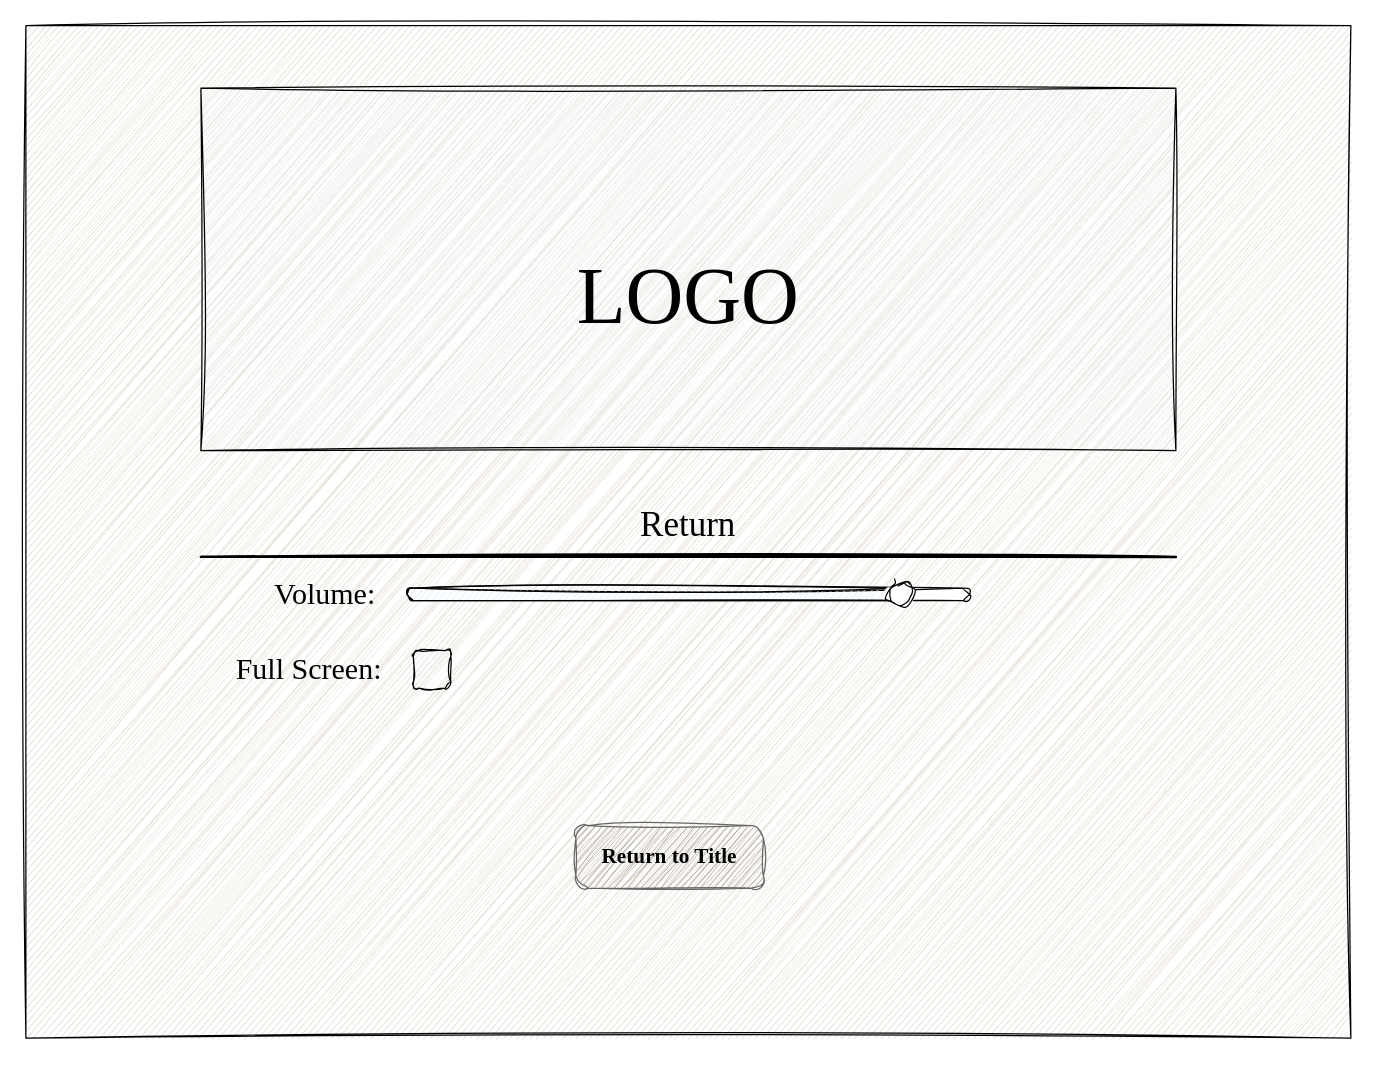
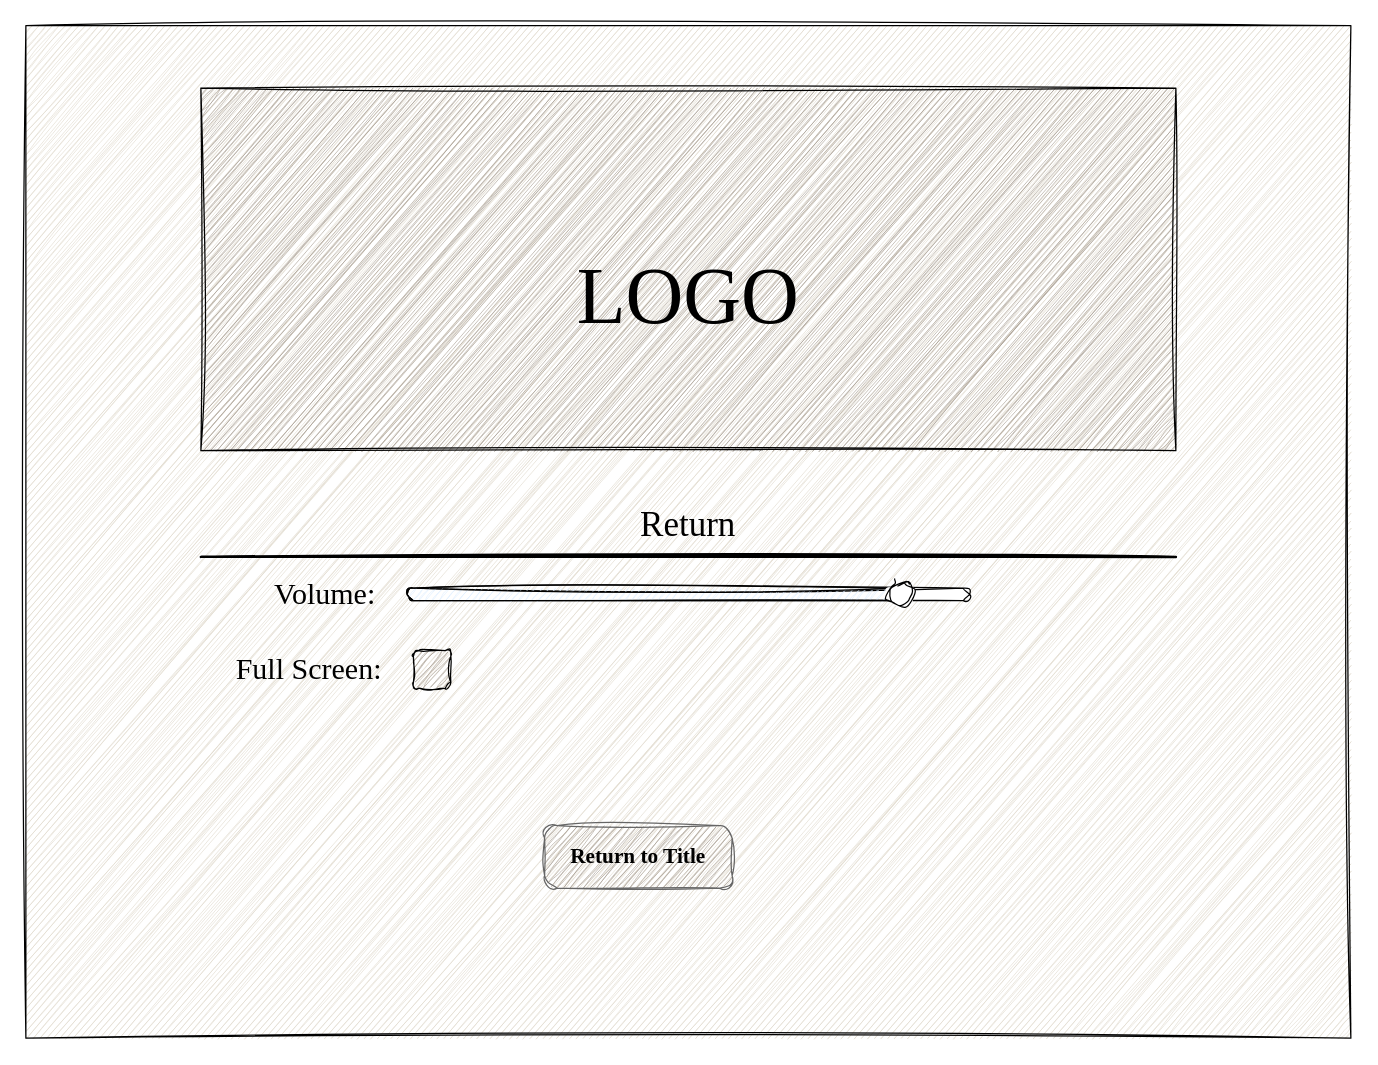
(688, 269) -> (688, 269)
(432, 669) -> (432, 669)
(669, 857) -> (638, 857)
